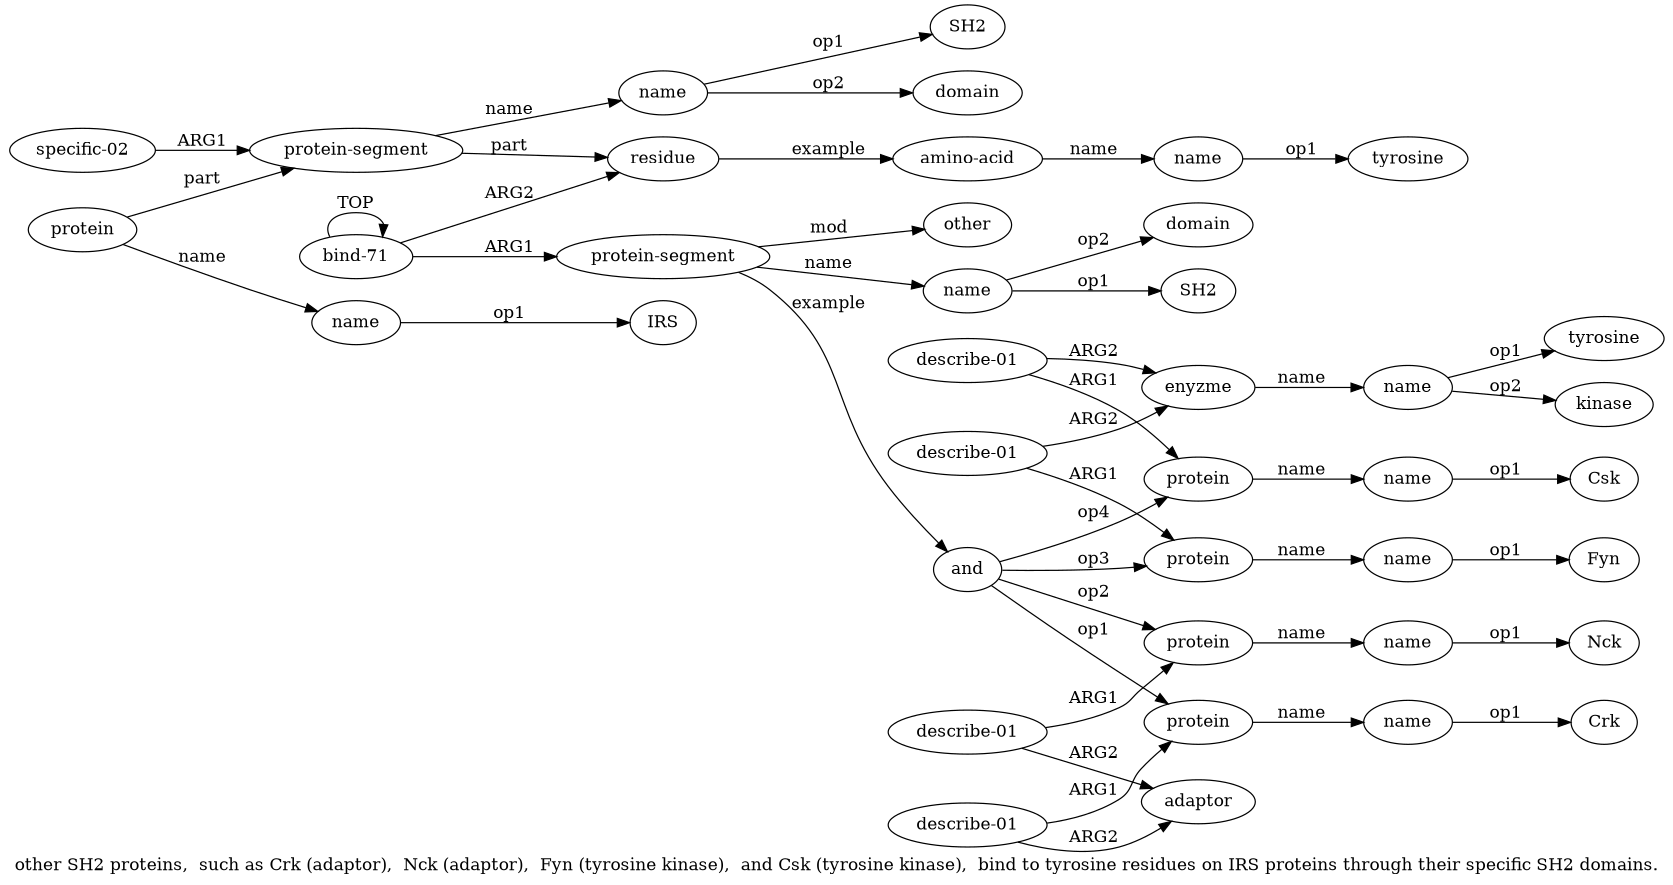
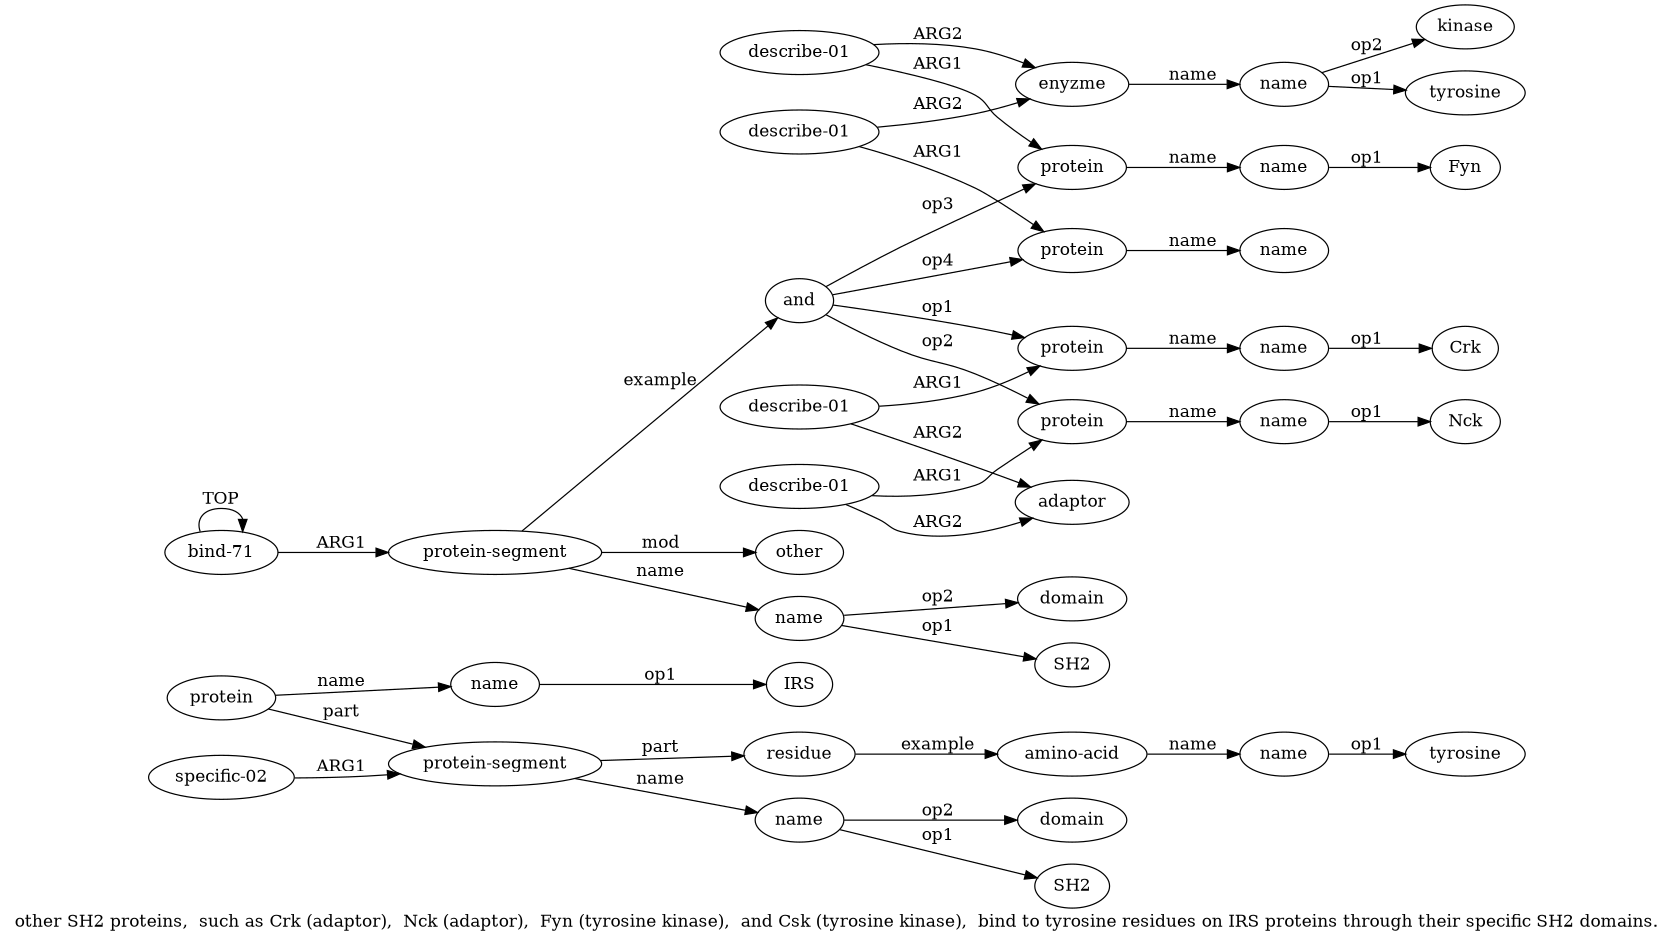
(504, 210) -> none
(1604, 479) -> none
